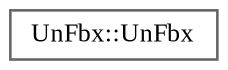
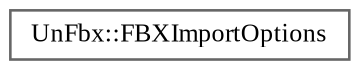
(114, 35) -> (180, 35)
